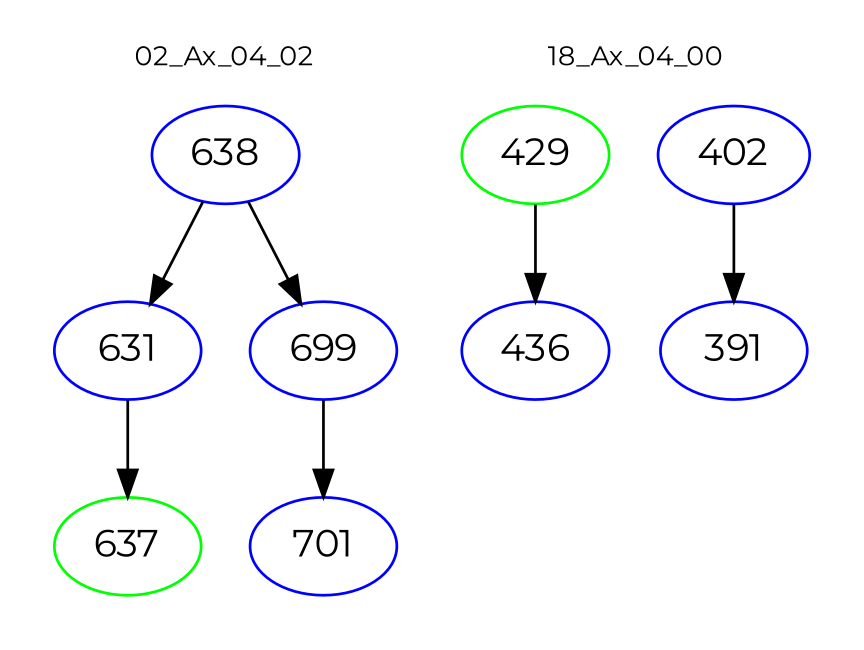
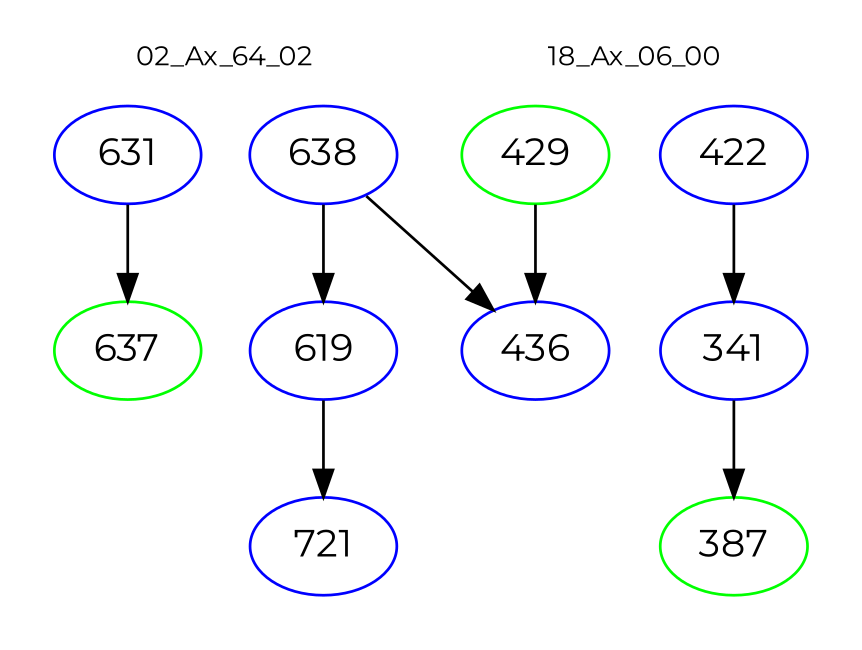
(226, 58) -> (226, 58)
(636, 58) -> (635, 58)
(734, 155) -> (734, 155)
(183, 241) -> (401, 227)
(323, 351) -> (323, 351)
(734, 351) -> (734, 351)
(323, 546) -> (323, 546)
none -> (734, 546)
